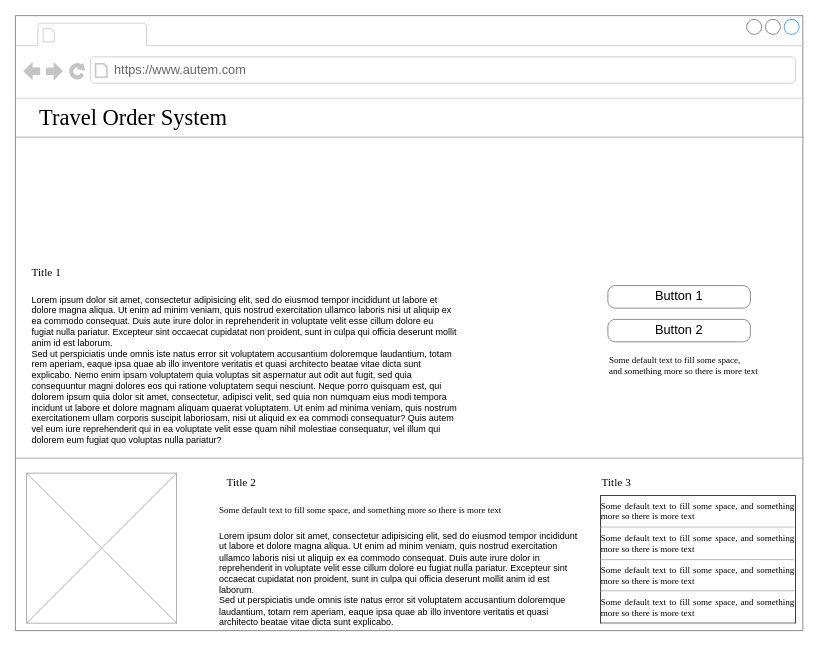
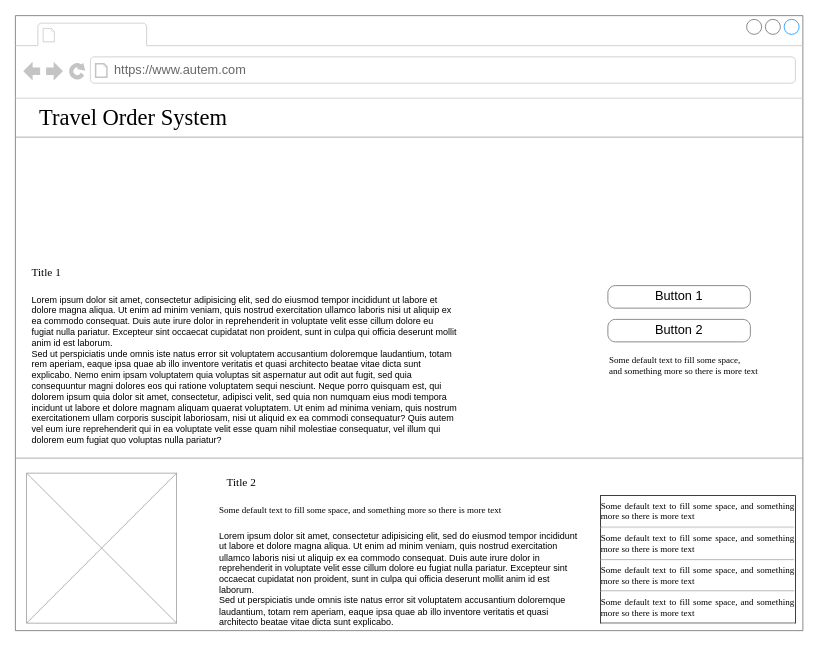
(664, 484) -> none
